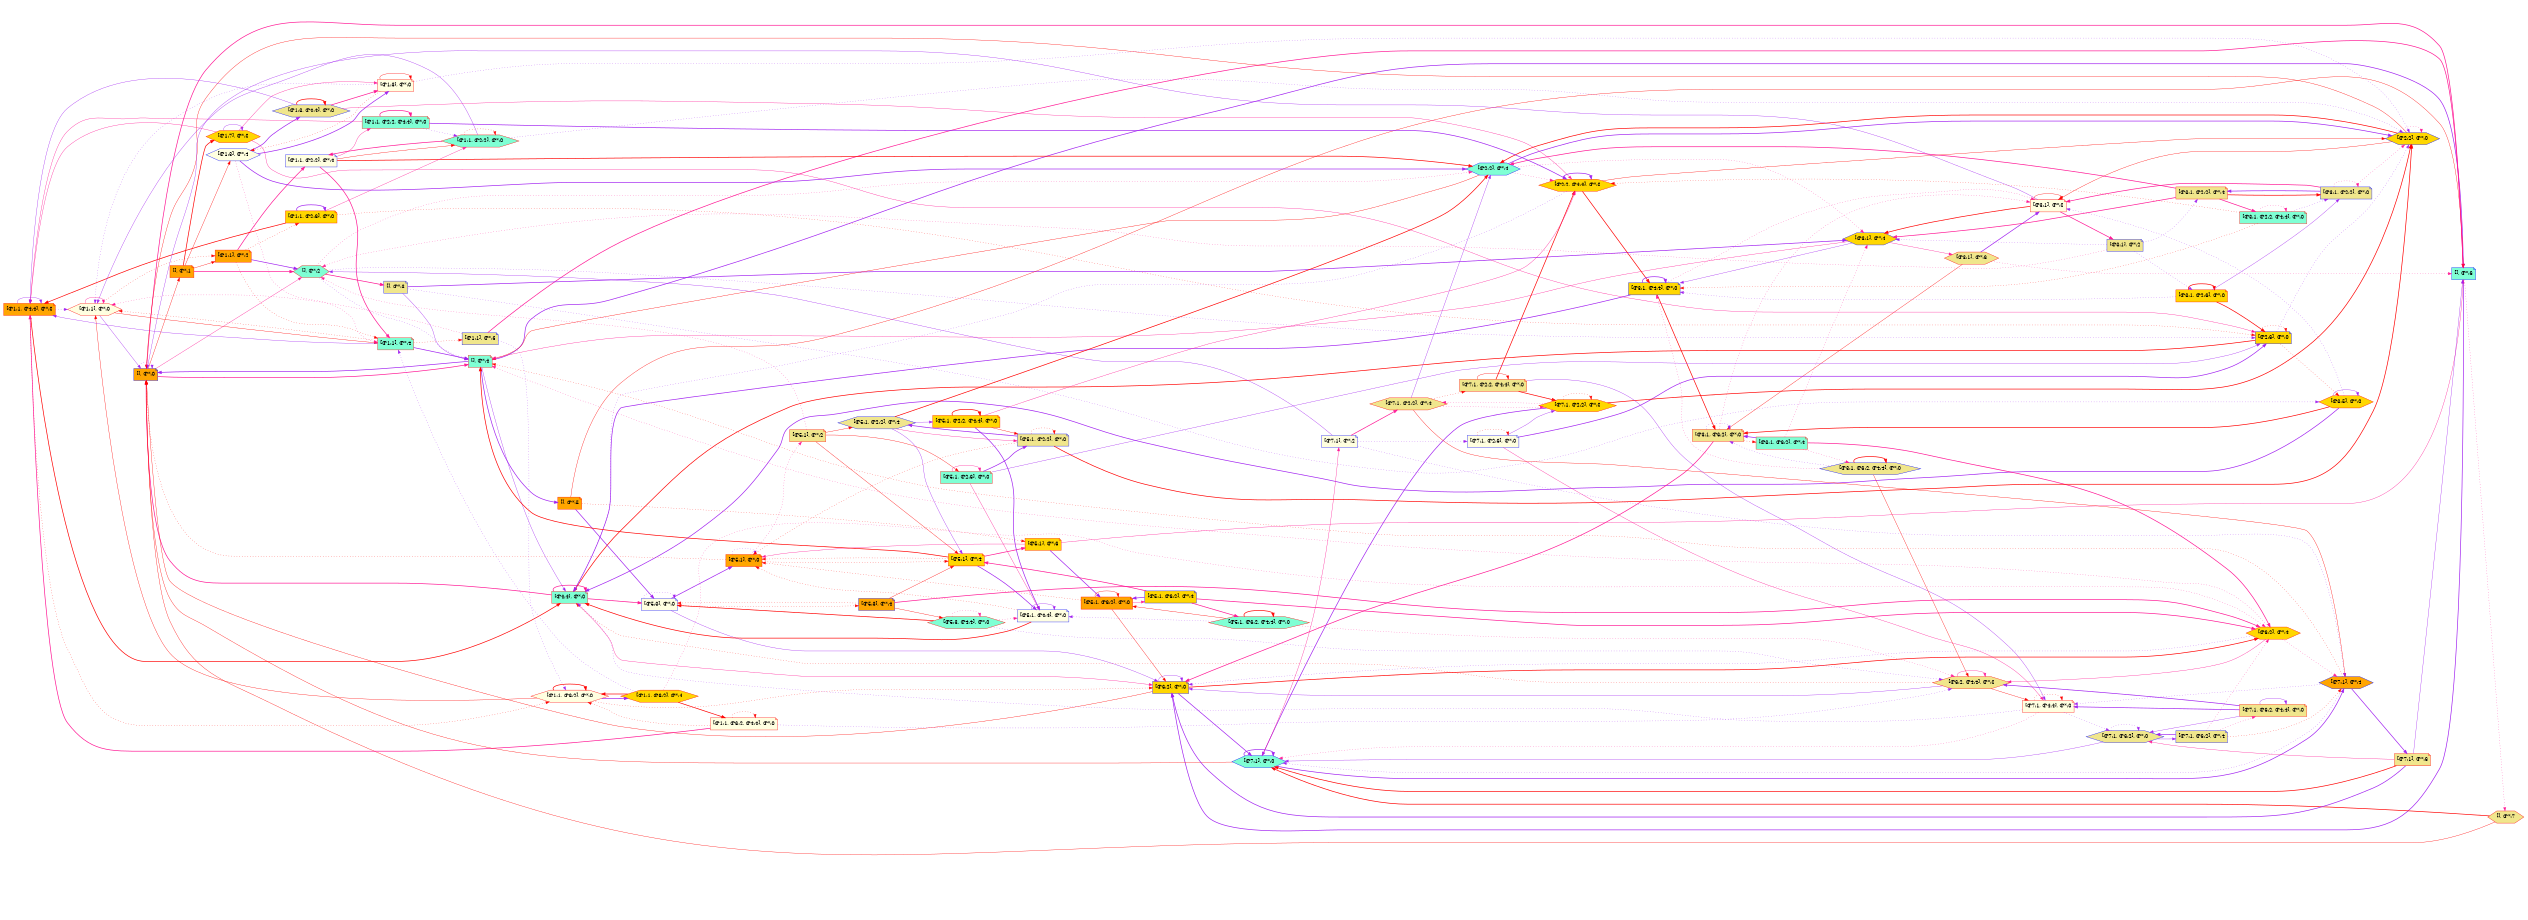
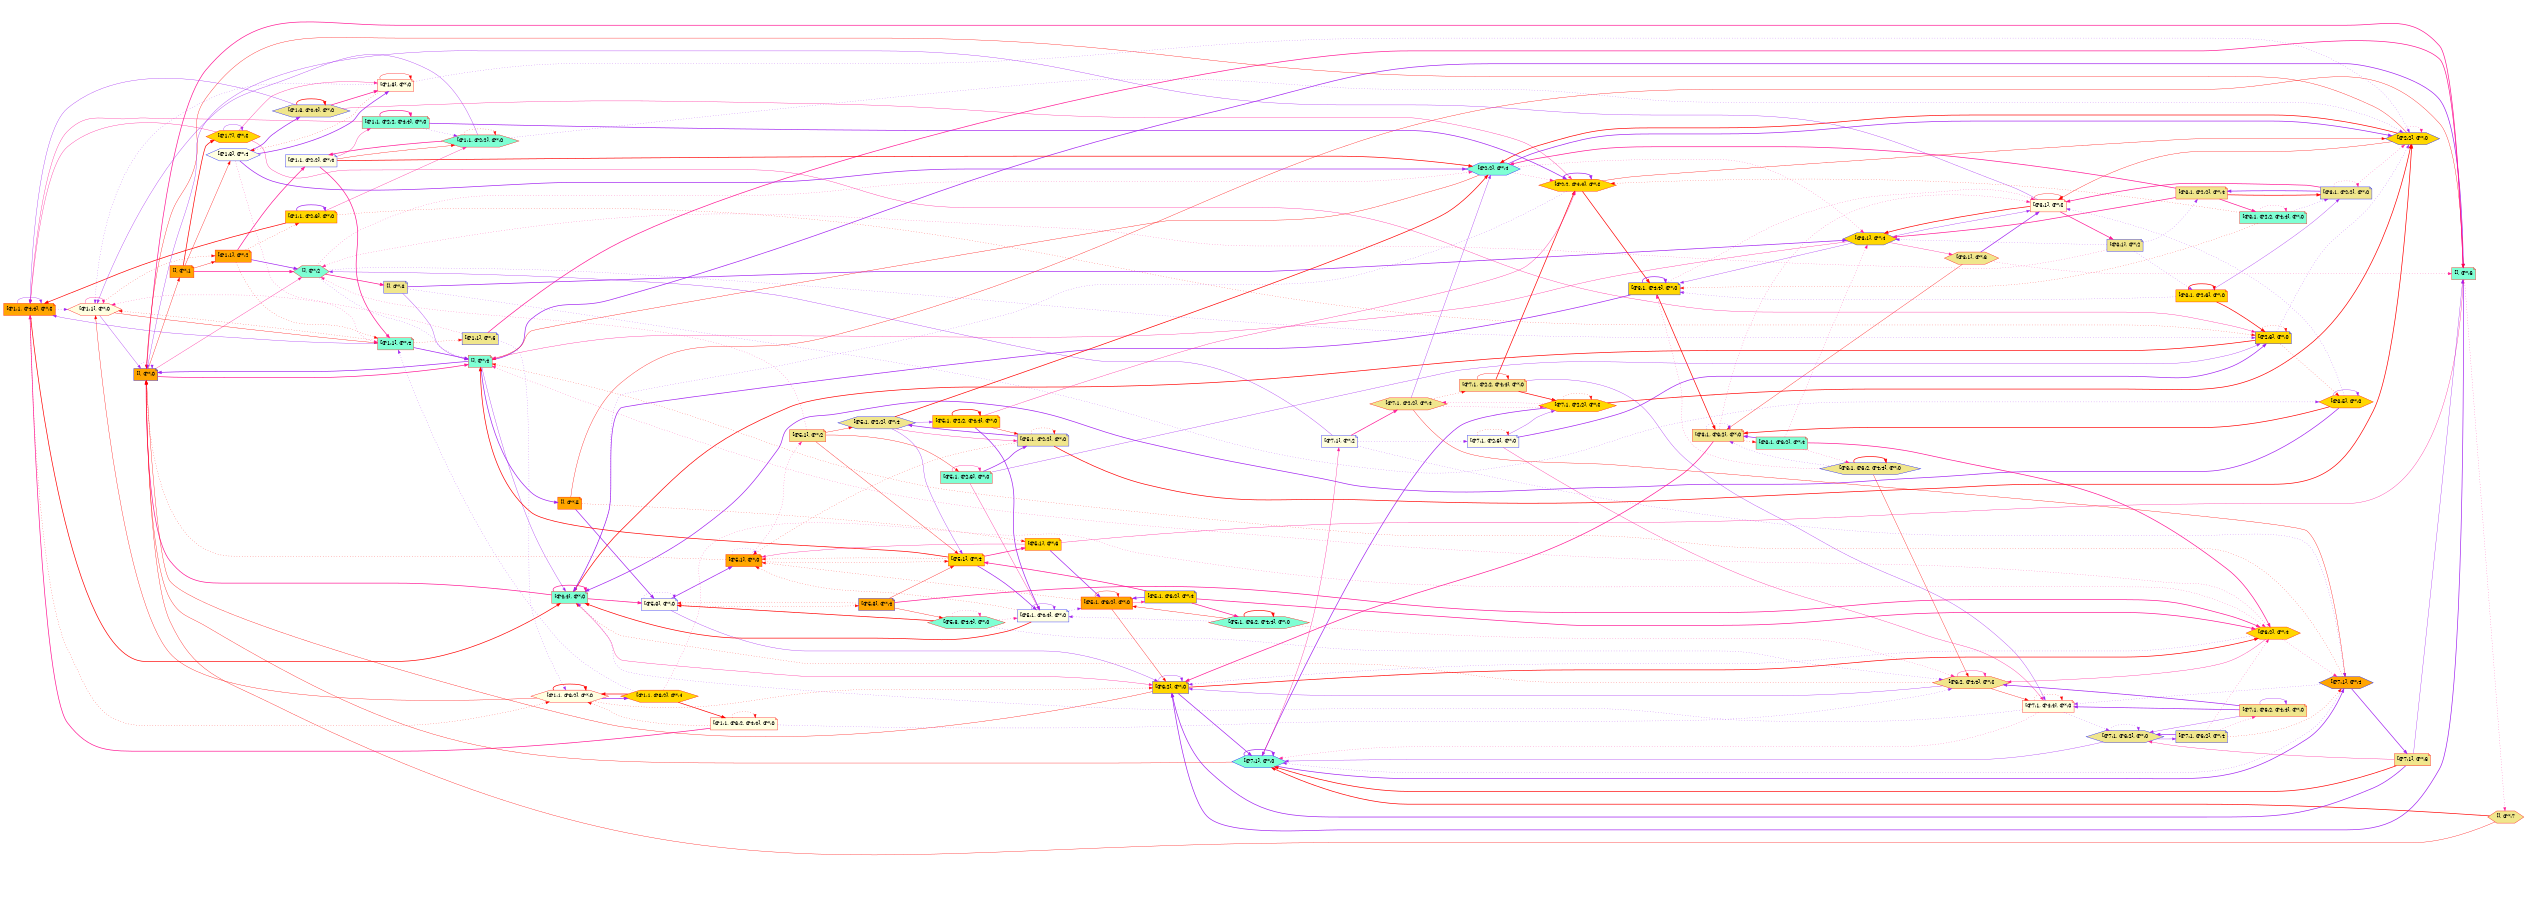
none -> (1959, 223)
(2464, 274) -> (2464, 274)
none -> (1073, 610)
